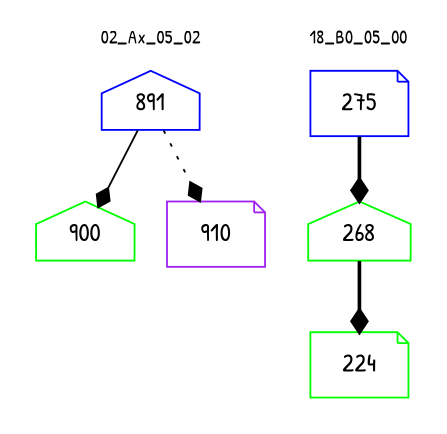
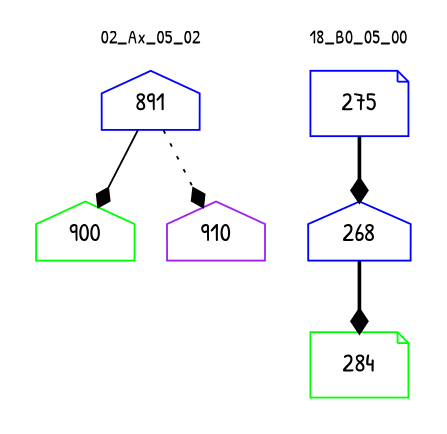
(216, 234) -> (216, 234)
(359, 234) -> (359, 234)
(359, 365) -> (359, 365)
